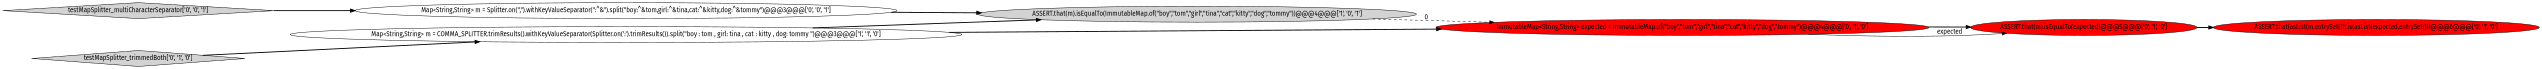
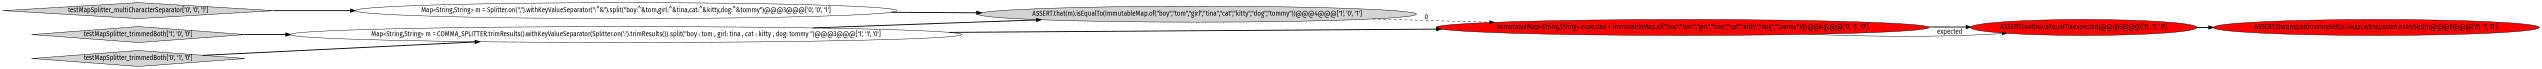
none -> (138, 35)
